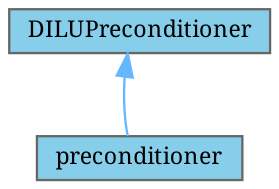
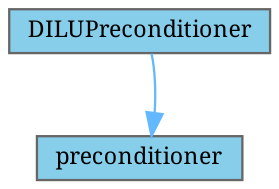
(124, 107) -> (155, 83)
